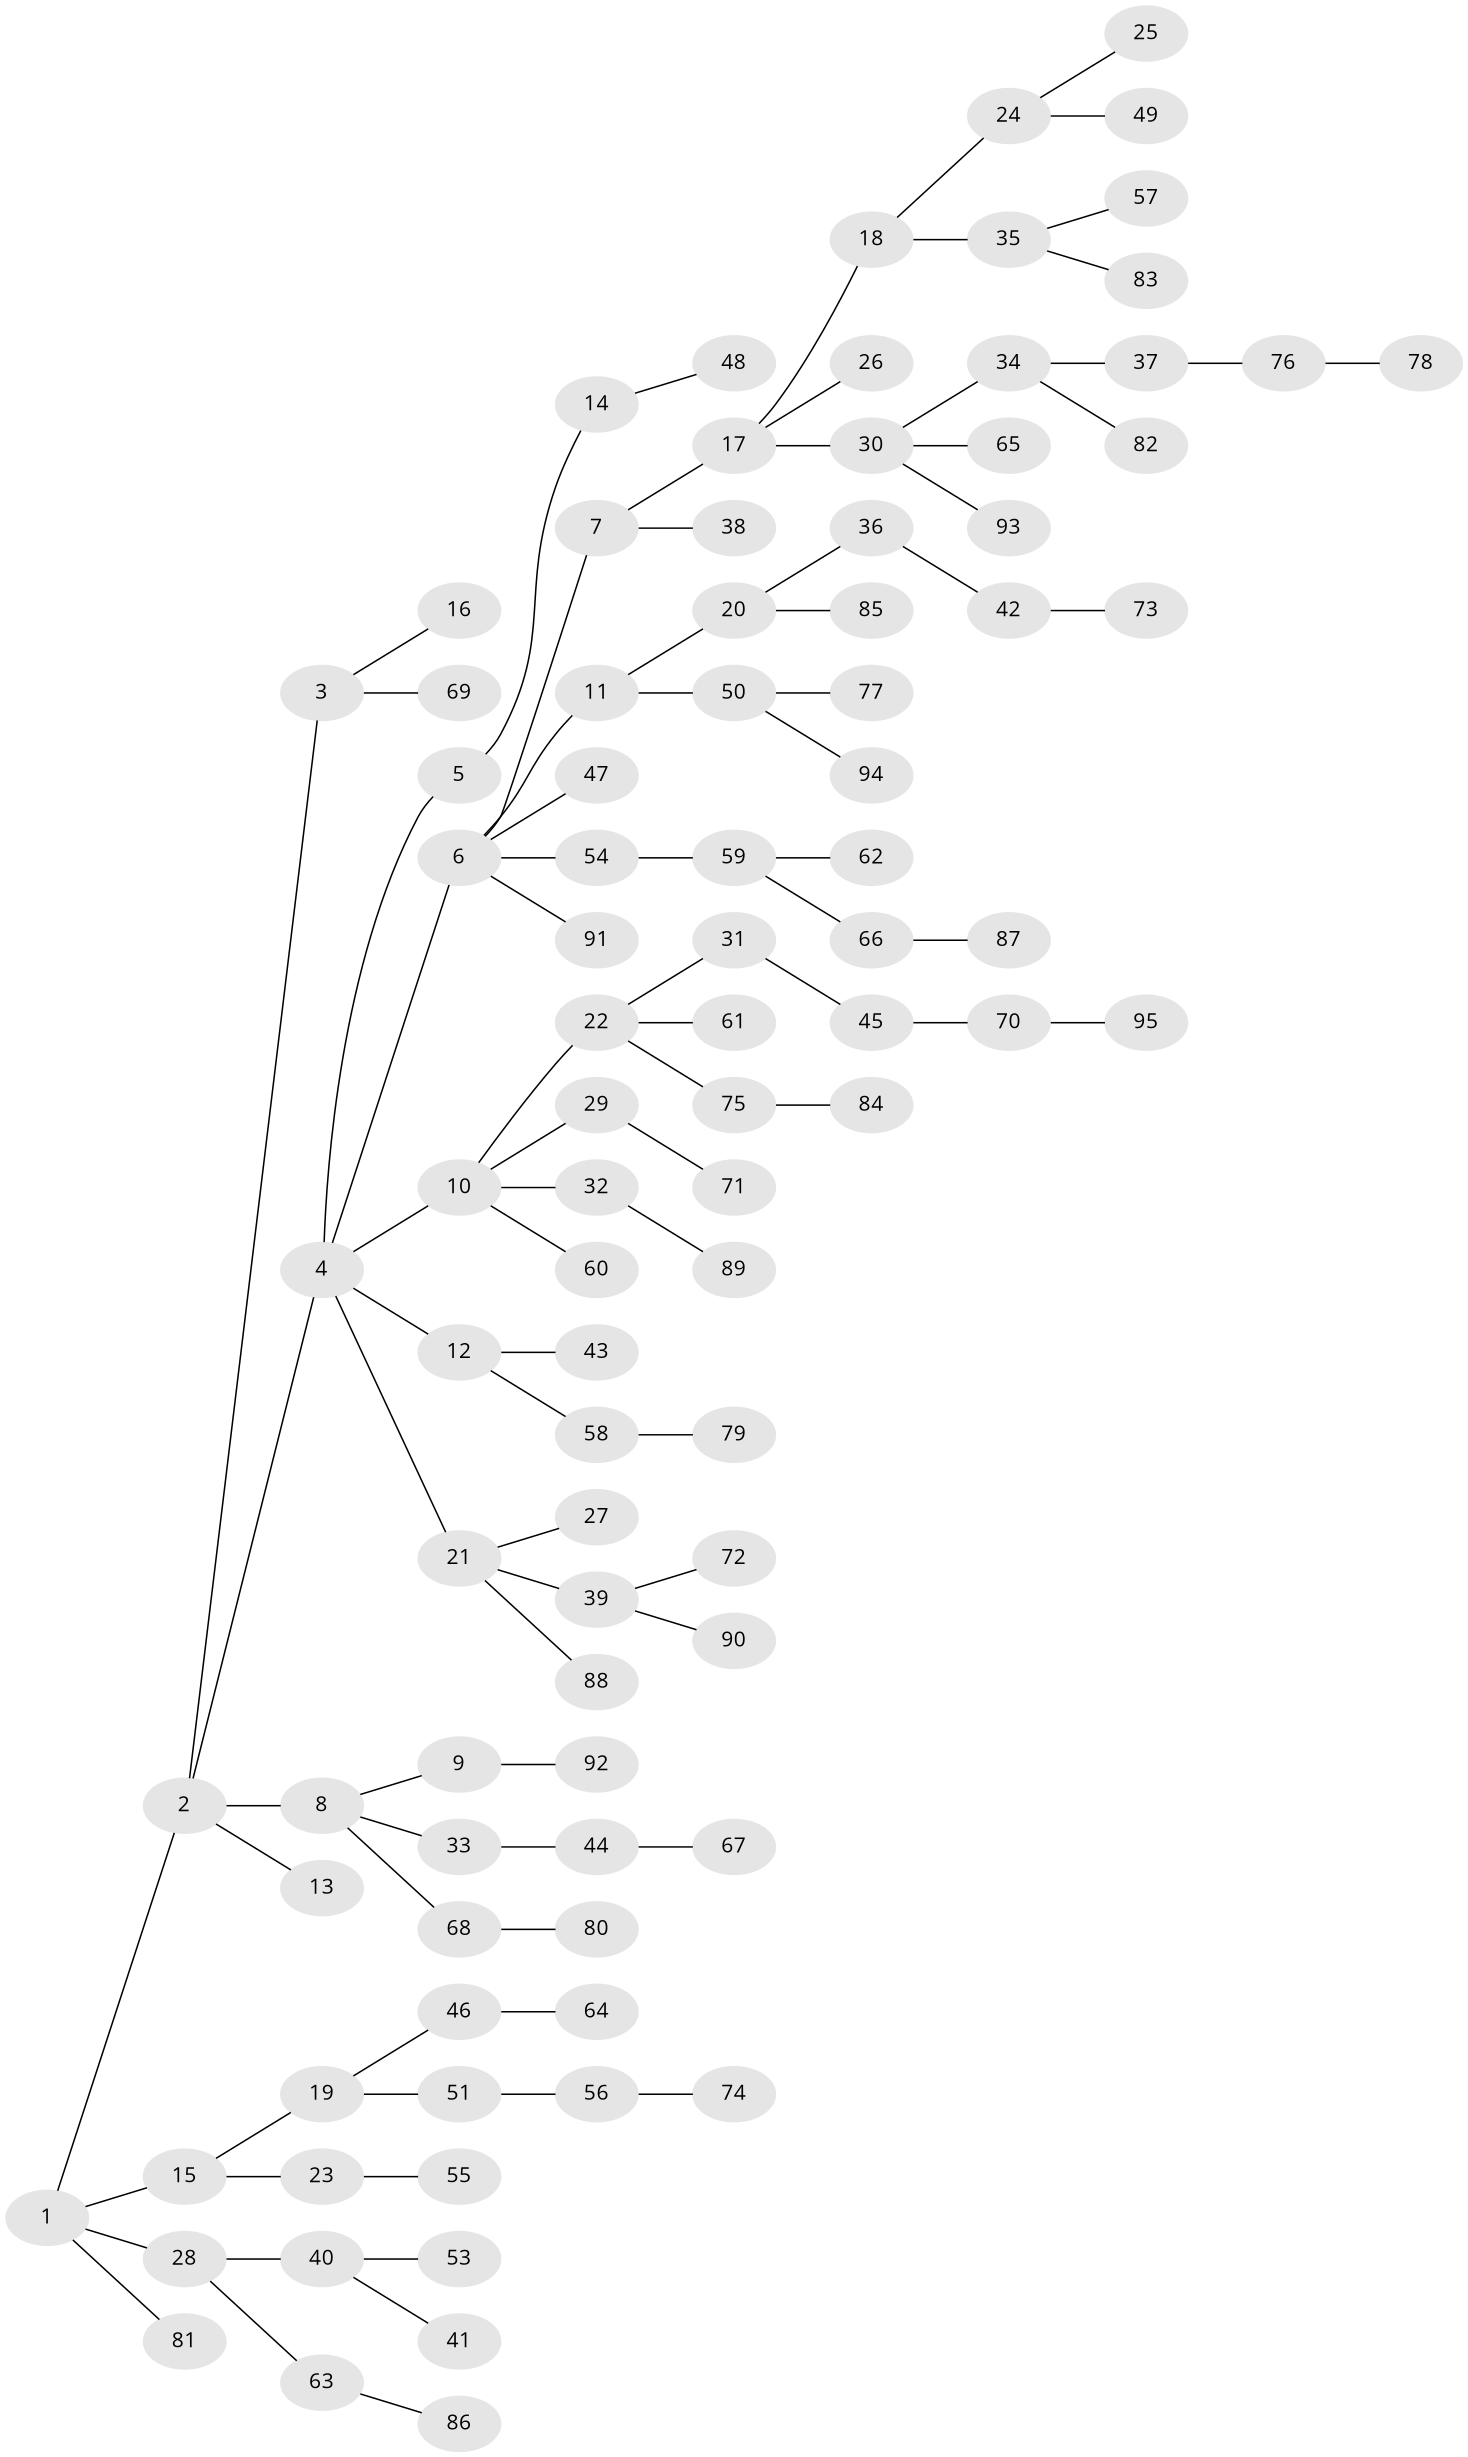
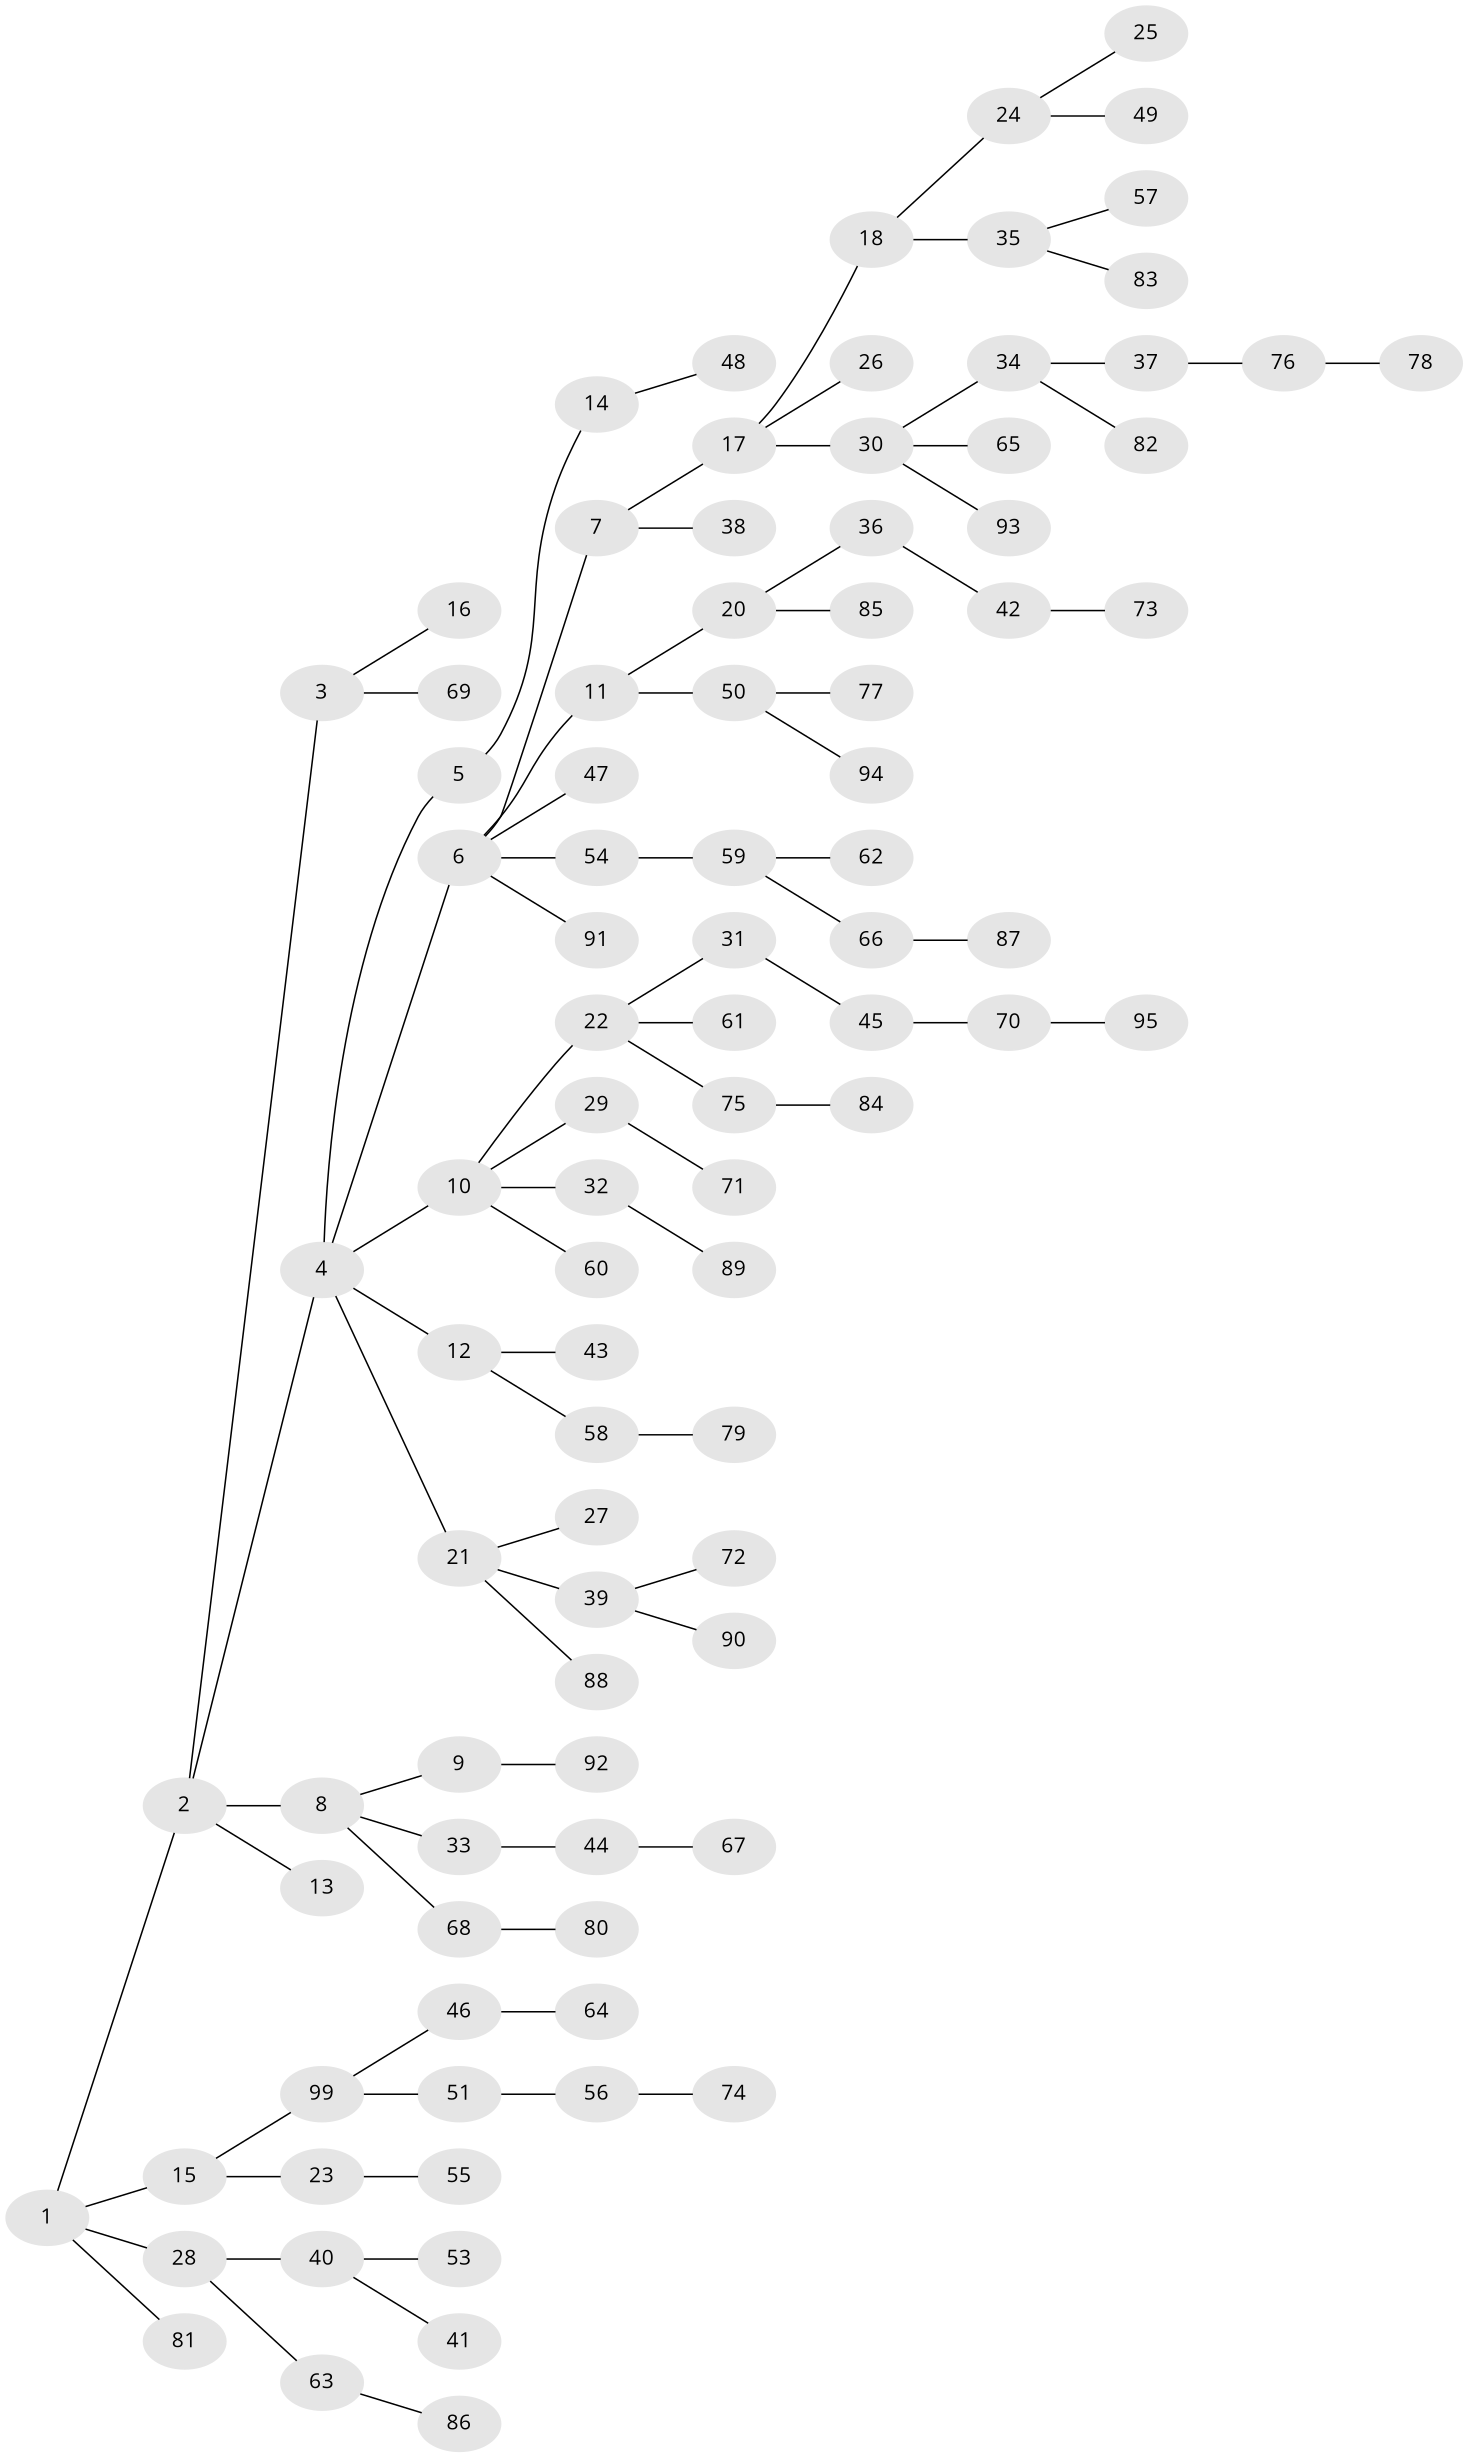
(322, 2094) -> (322, 2094)
